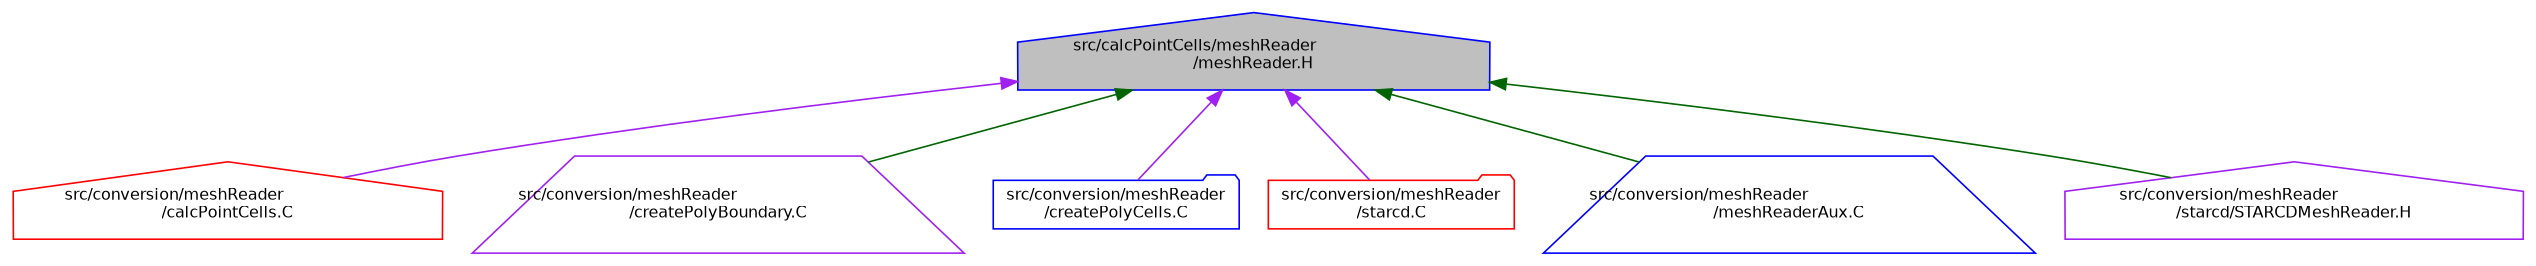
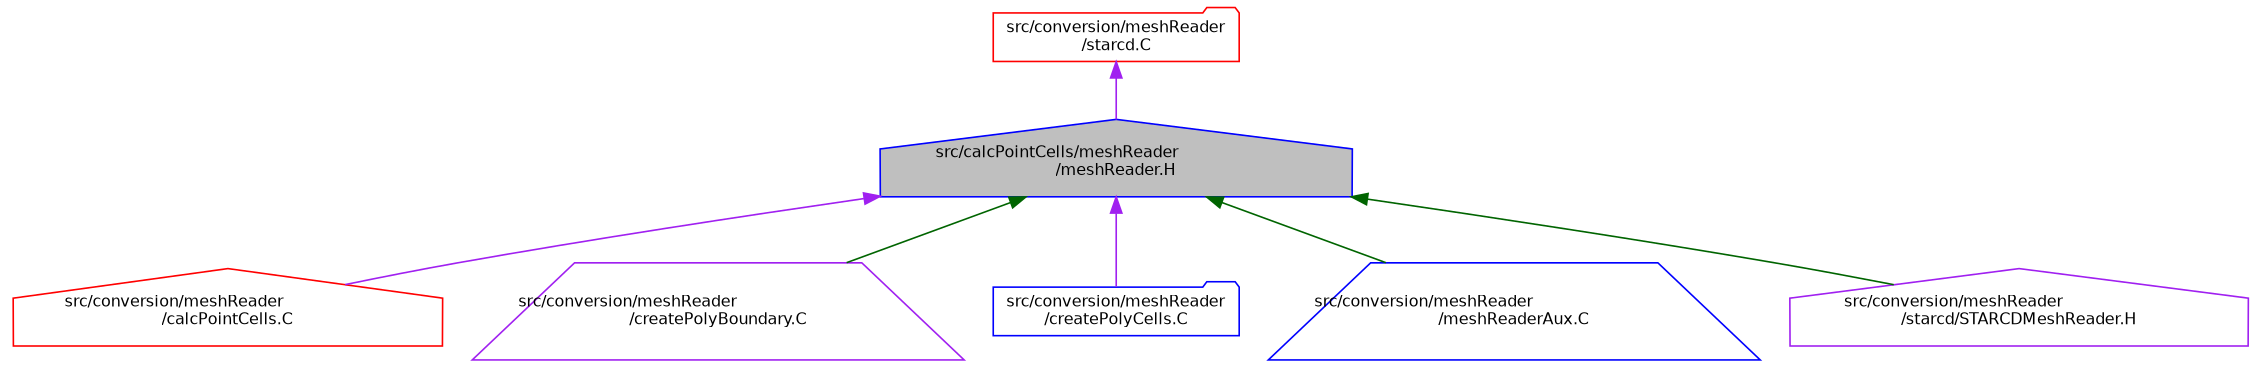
(1333, 141) -> (1116, 99)
